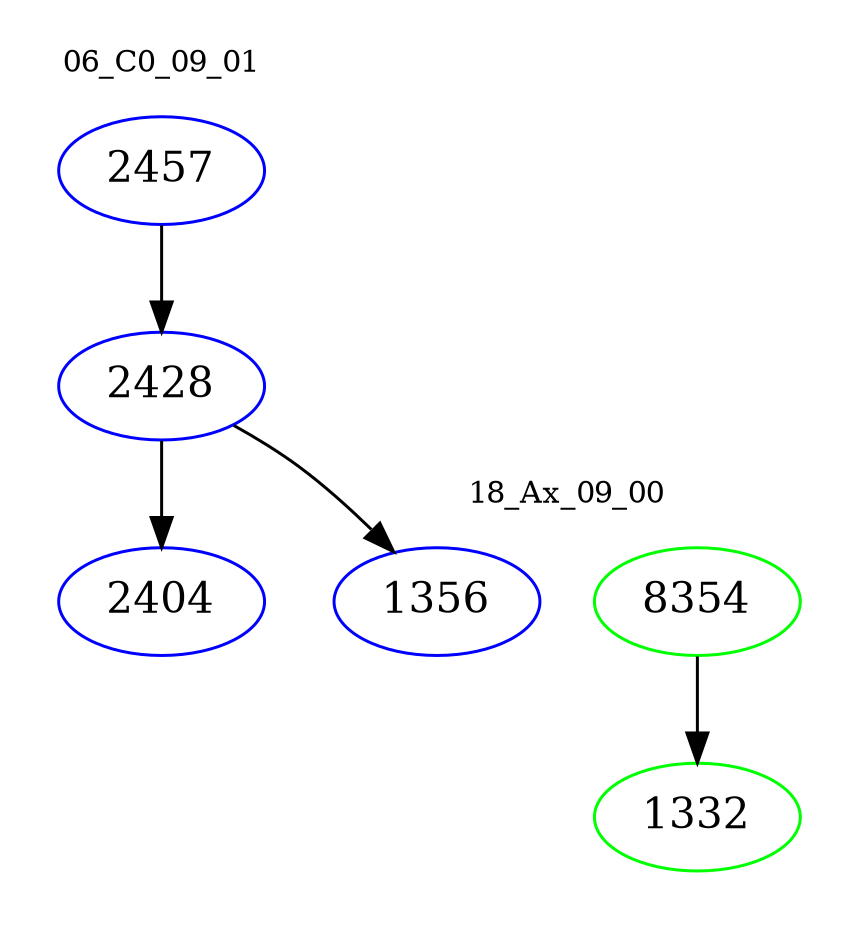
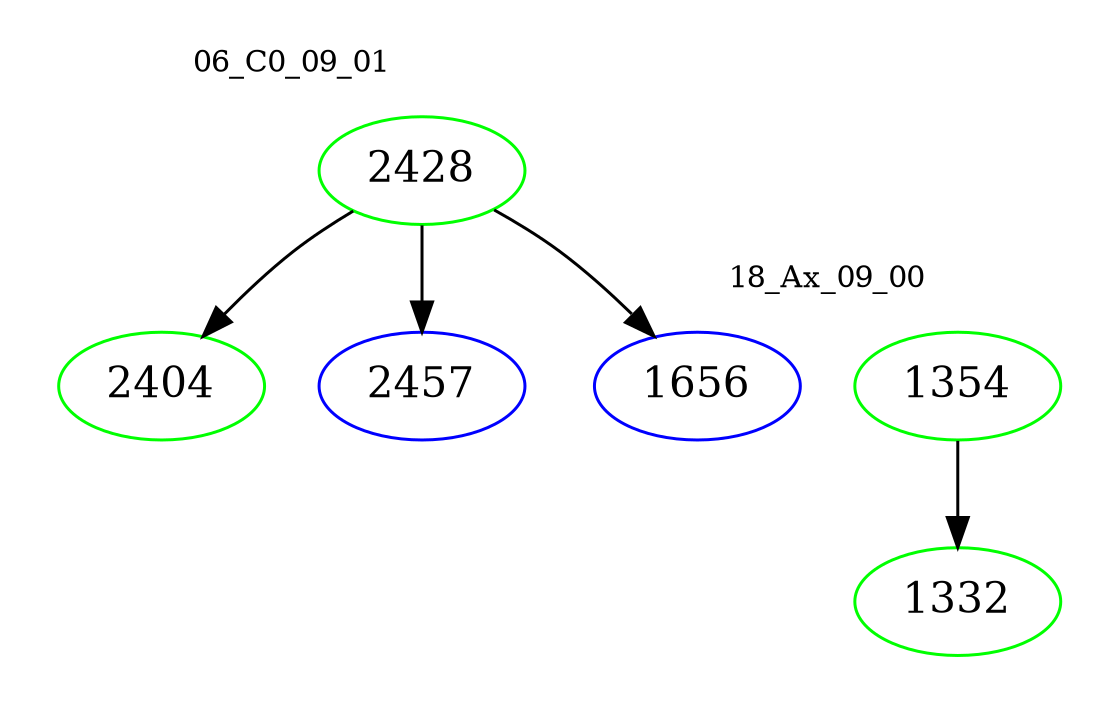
(162, 264) -> (422, 264)
(162, 386) -> (422, 171)
(162, 602) -> (162, 386)
(437, 602) -> (697, 386)
(697, 602) -> (958, 386)
